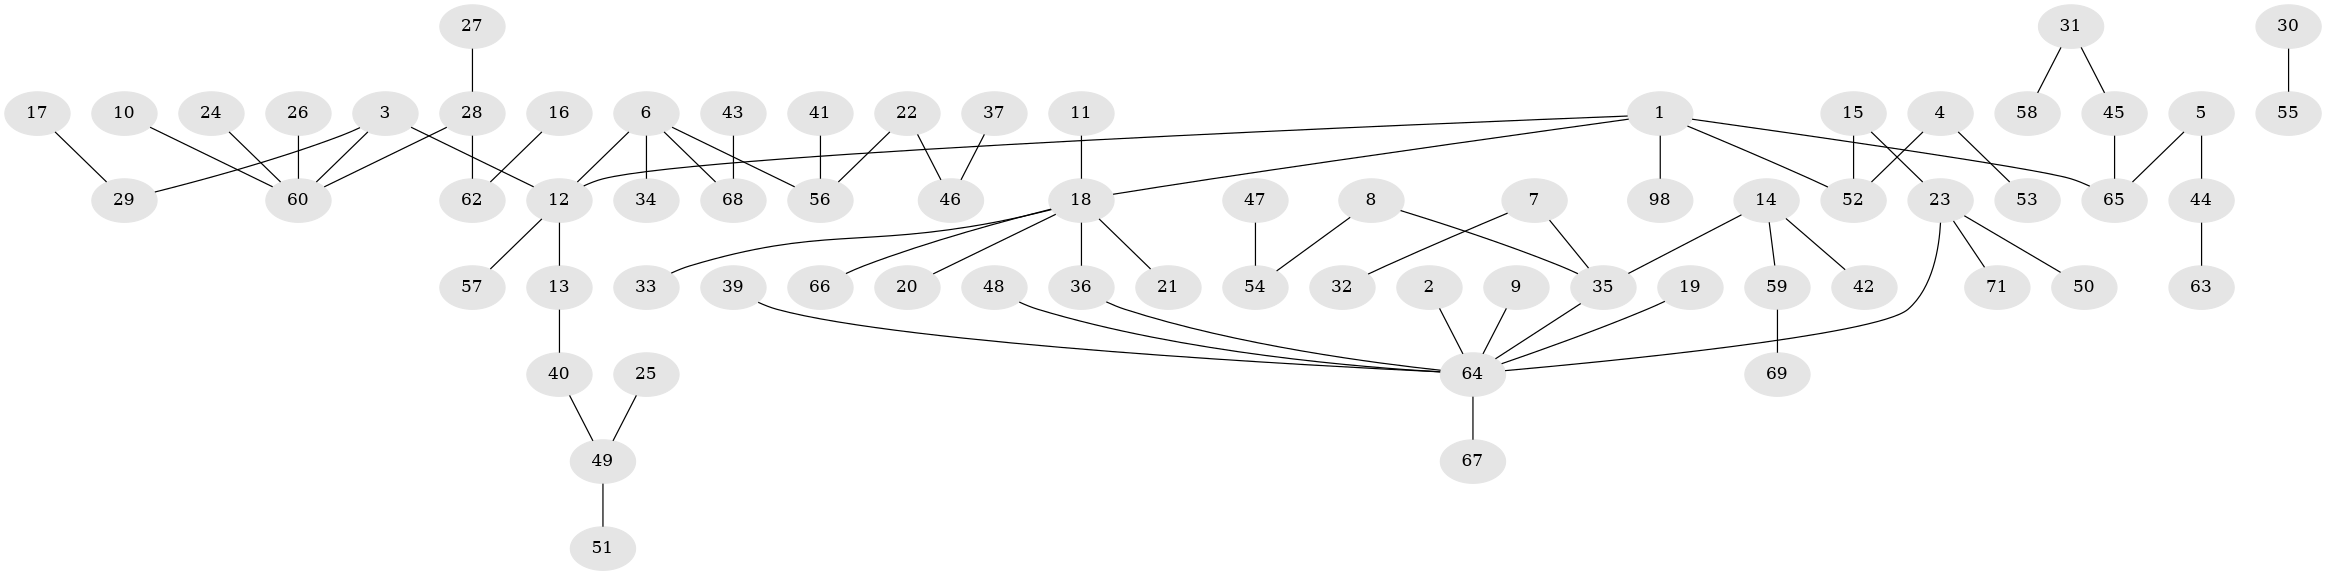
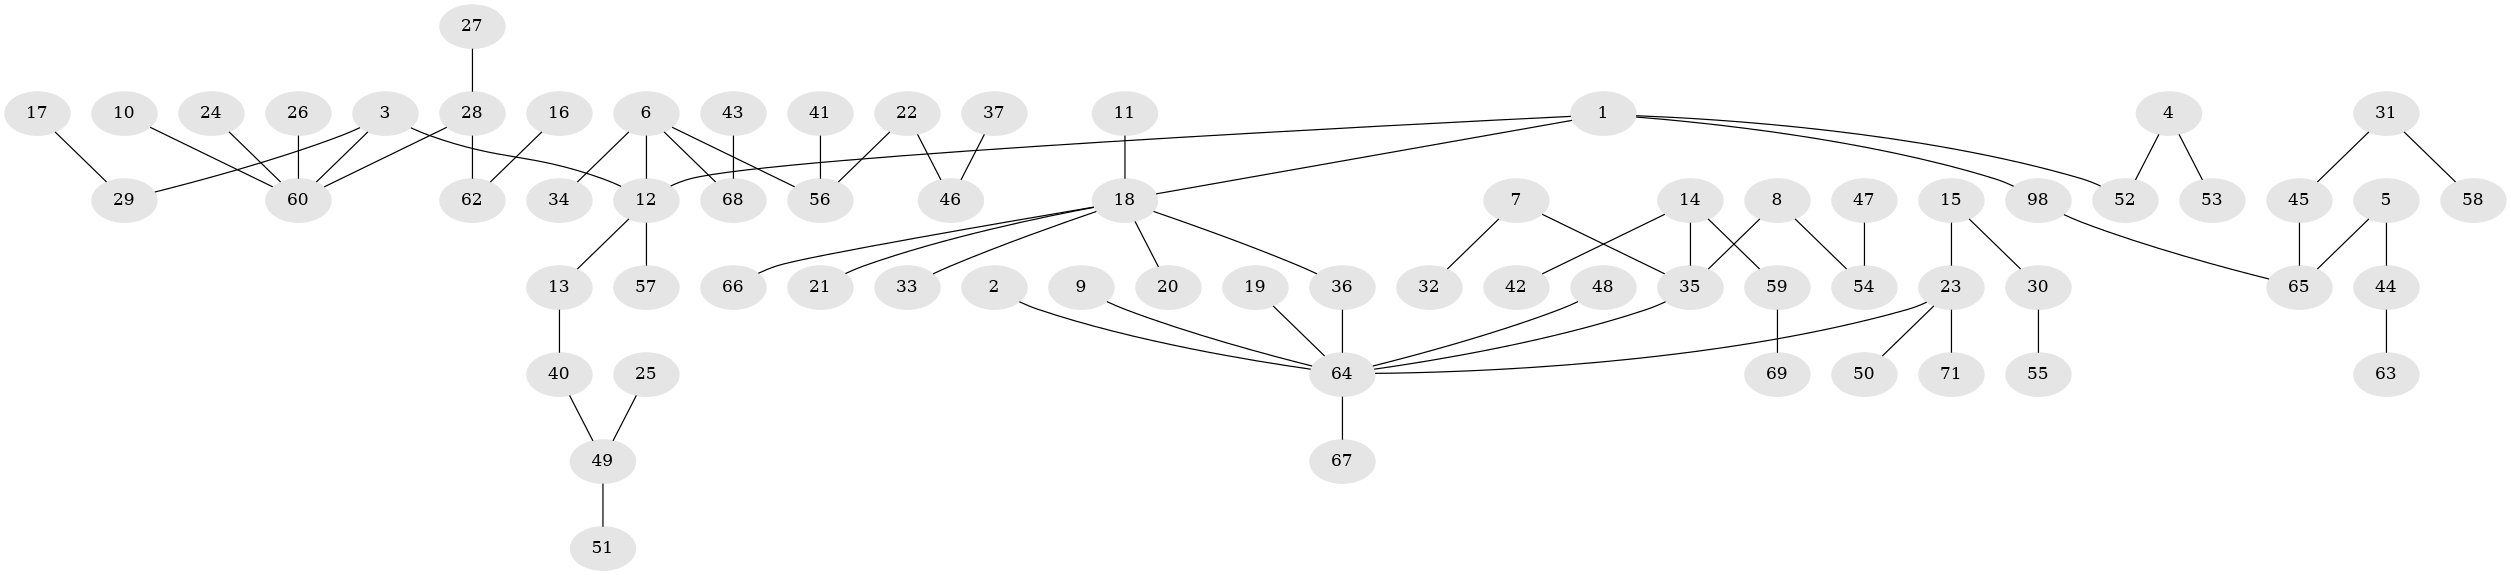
(1872, 145) -> (2165, 250)
(1854, 157) -> (1995, 244)
(733, 288) -> none
